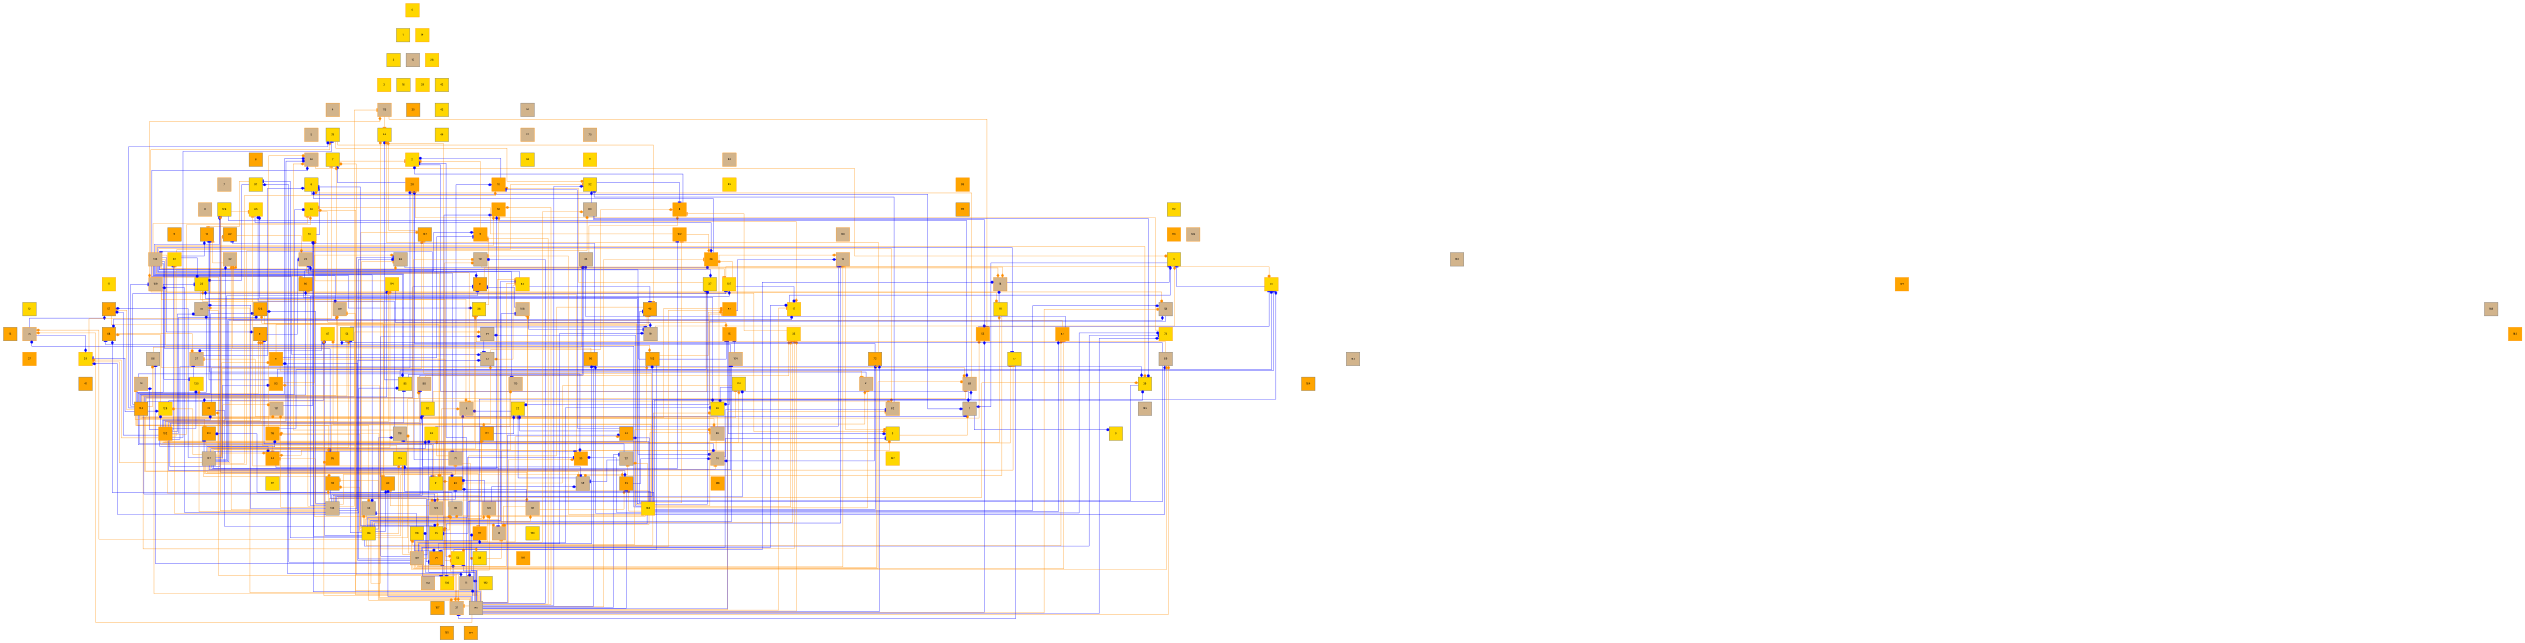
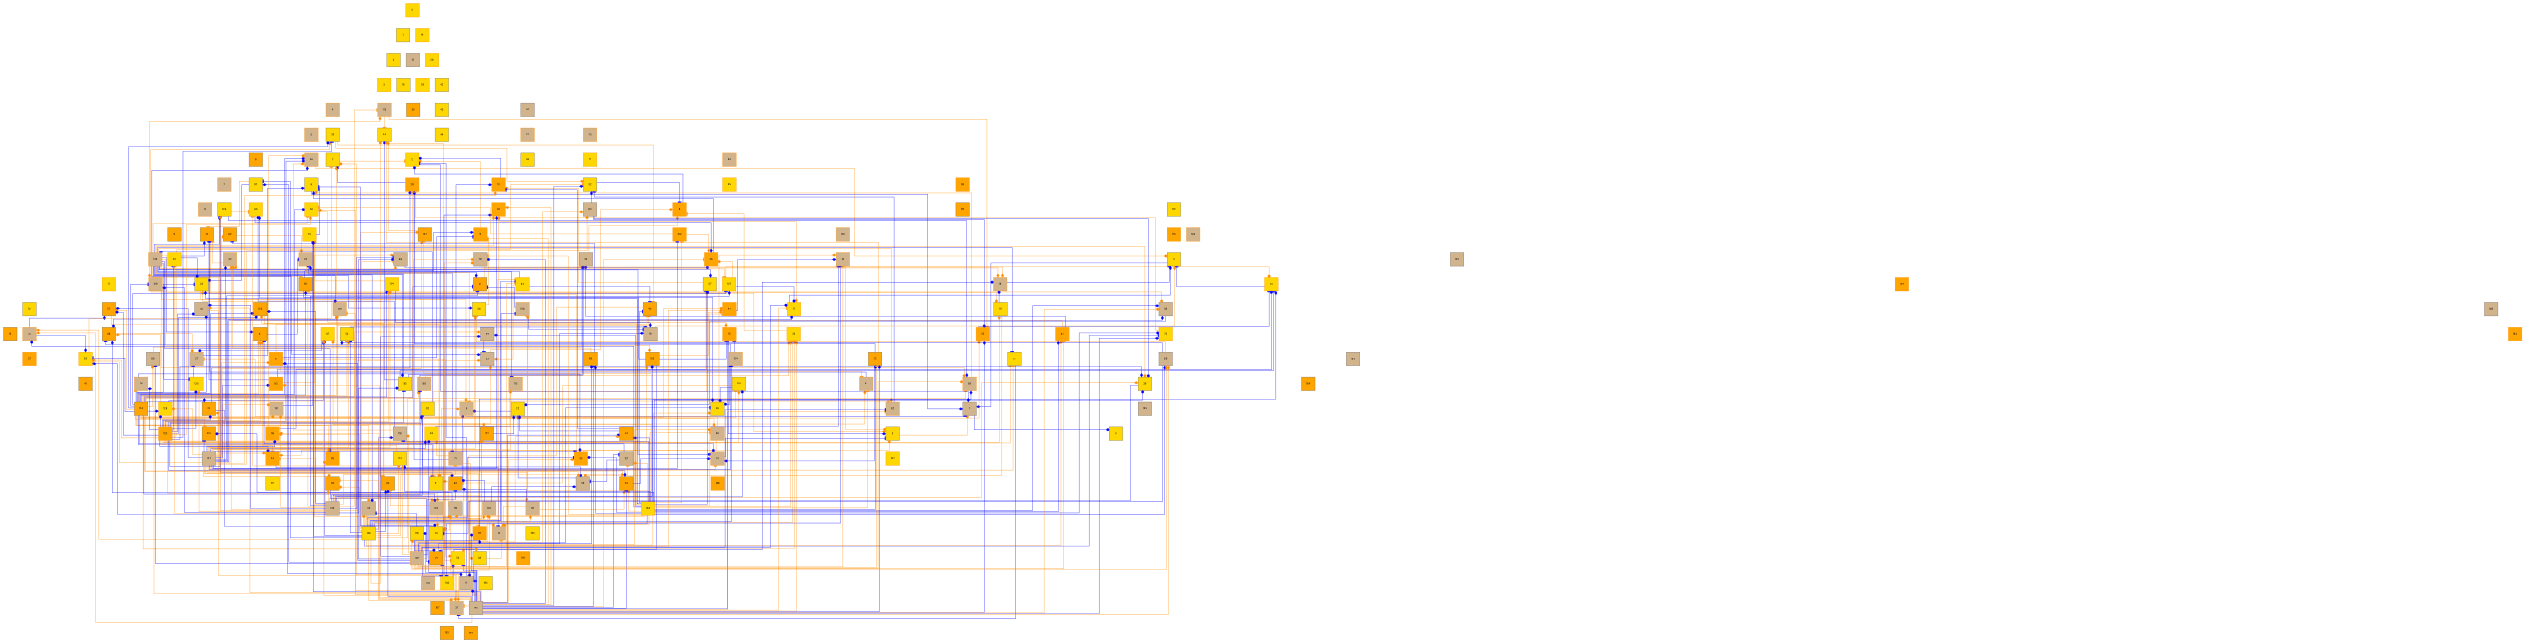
(357, 385) -> (357, 385)
